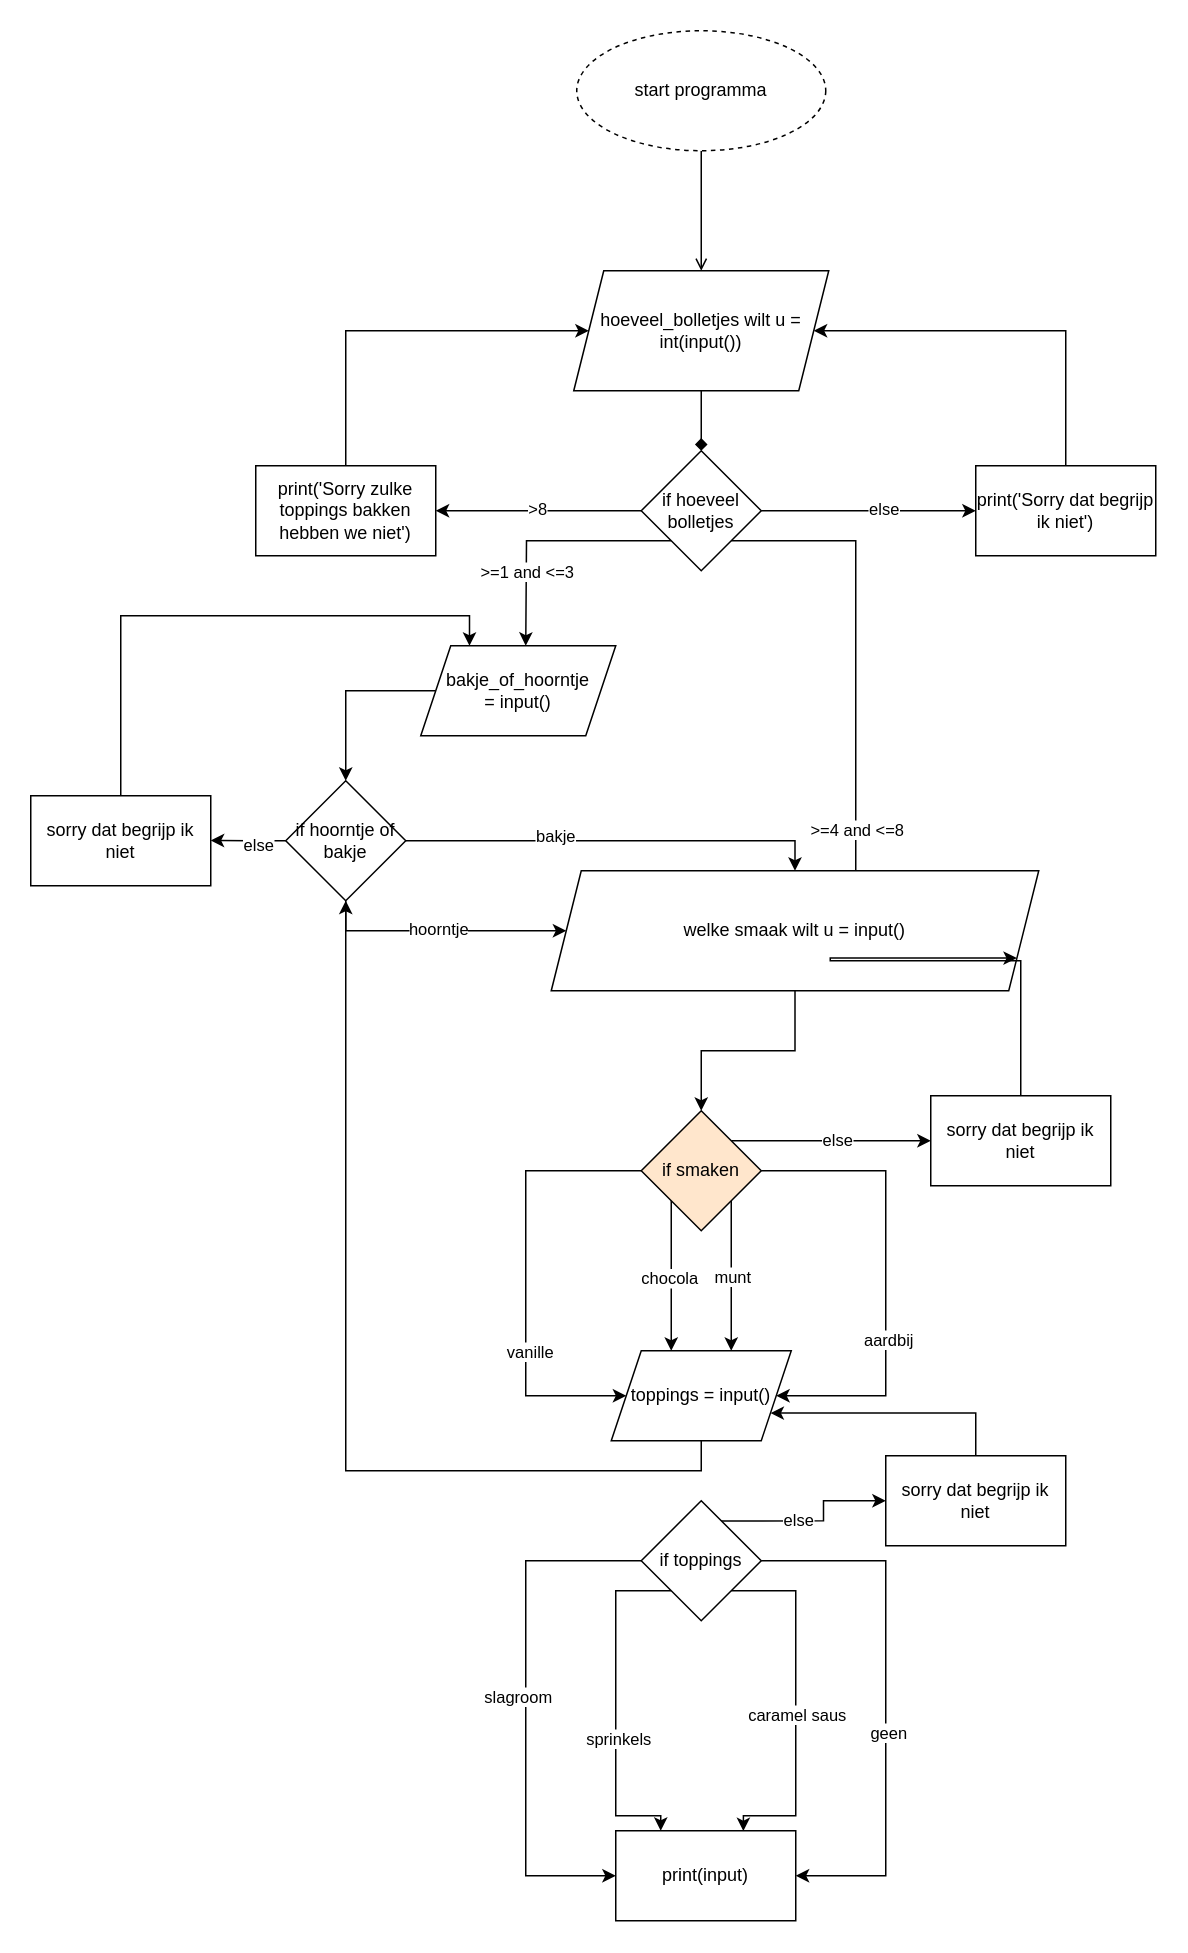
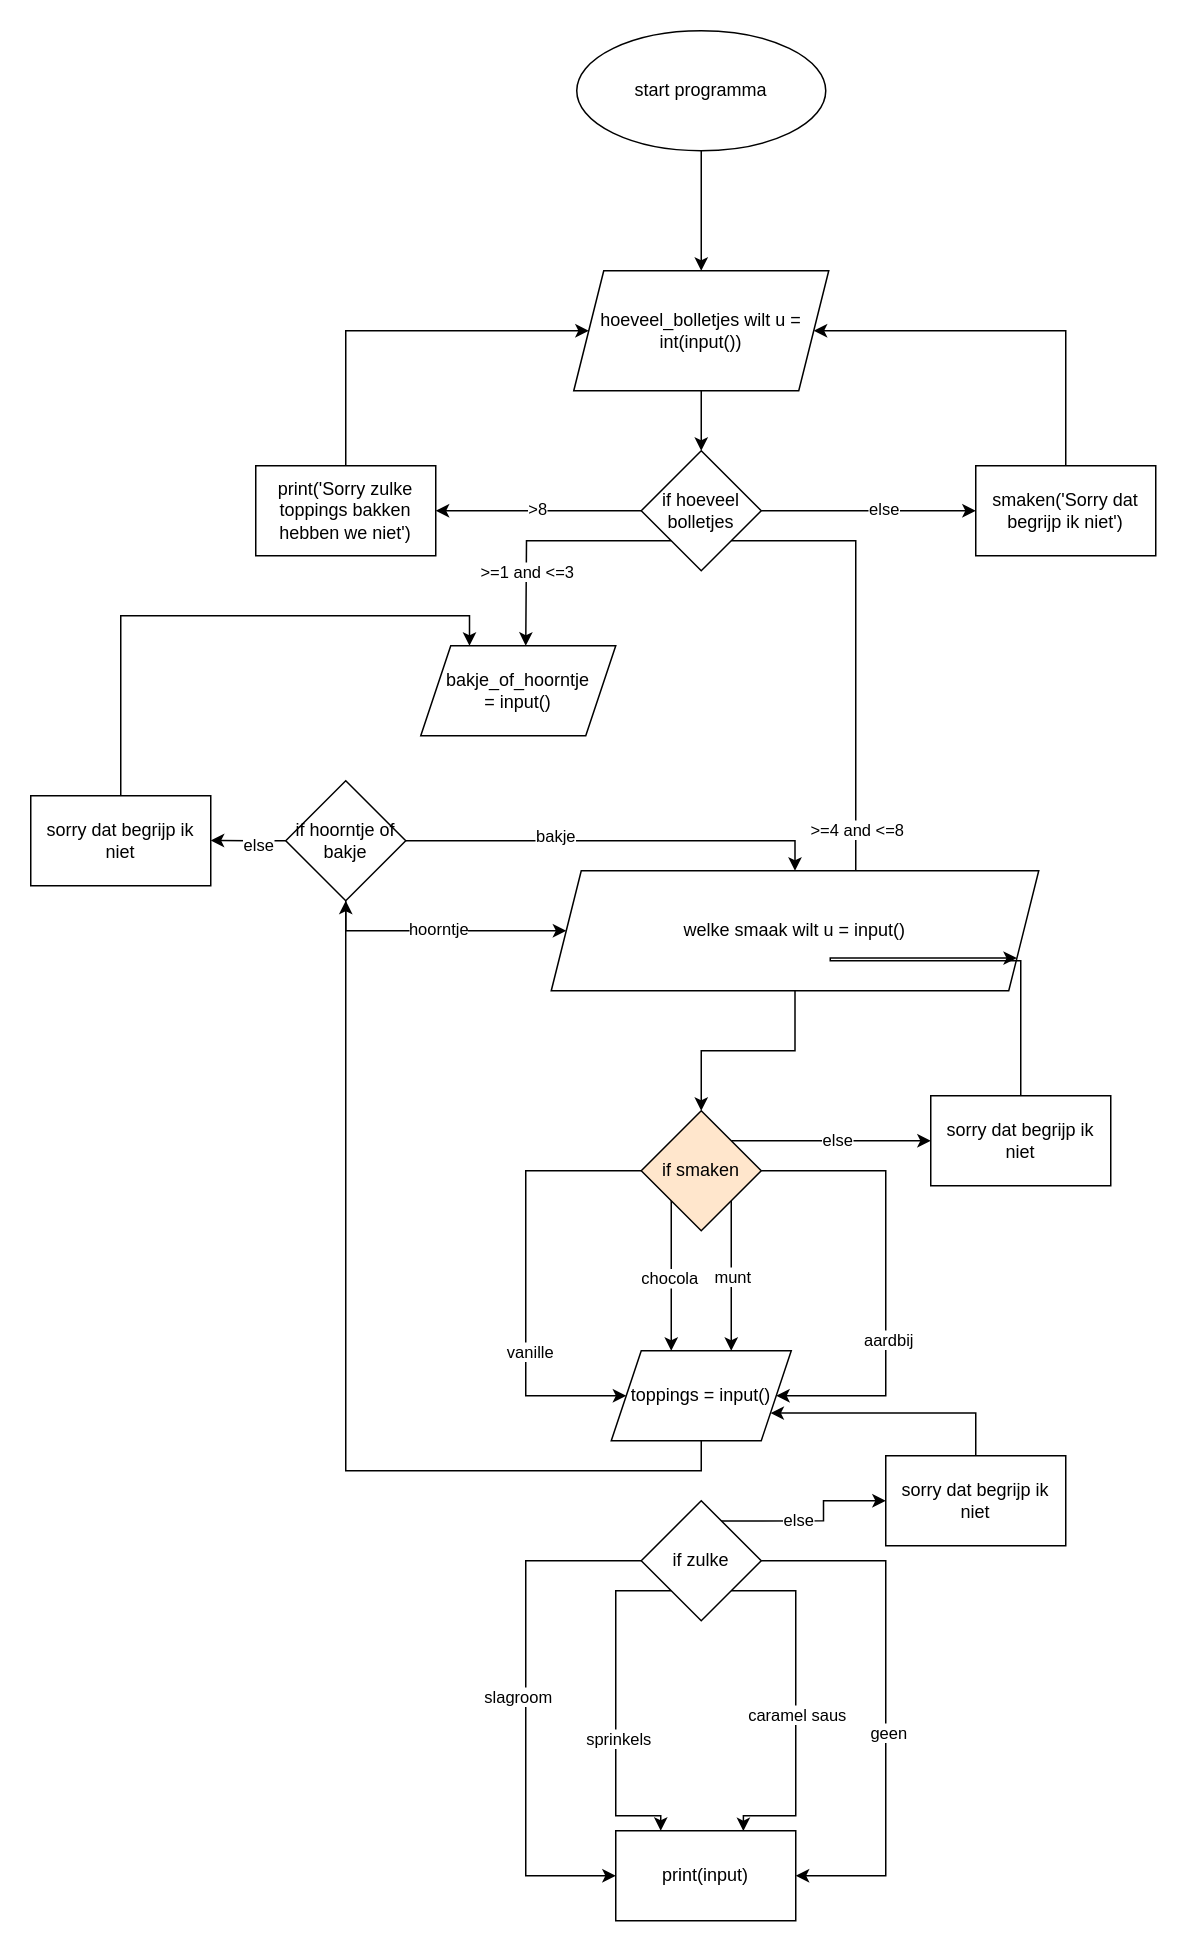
(701, 91) -> (701, 91)
(701, 261) -> (701, 259)
(701, 438) -> (701, 439)
(1066, 511) -> (1066, 511)
(351, 691) -> none
(701, 1561) -> (701, 1561)
